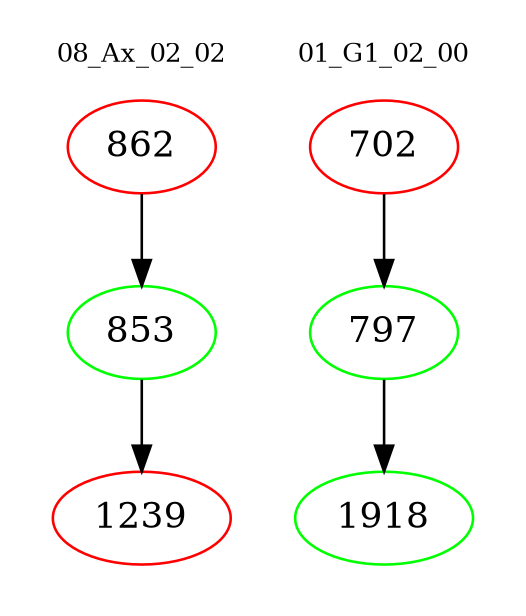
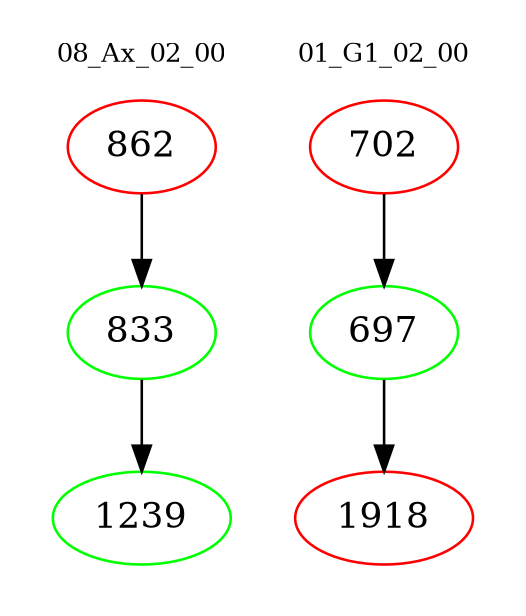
(142, 55) -> (142, 55)
(142, 333) -> (142, 333)
(384, 333) -> (384, 333)
(142, 518) -> (142, 518)
(384, 518) -> (384, 518)
